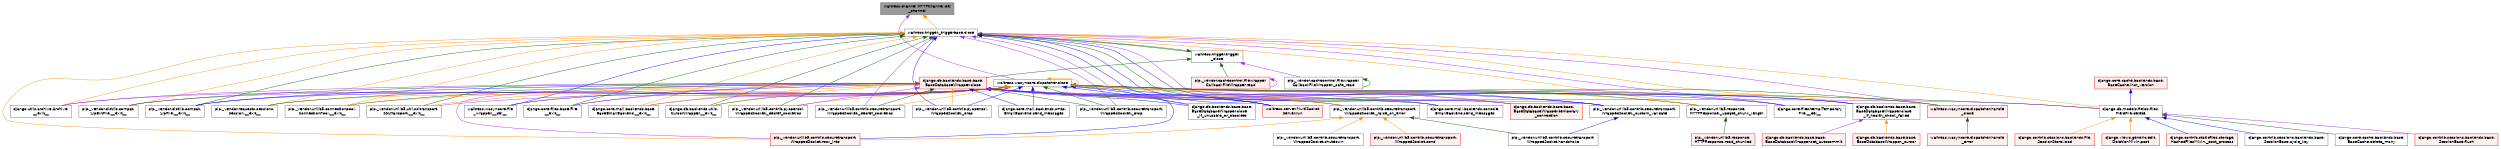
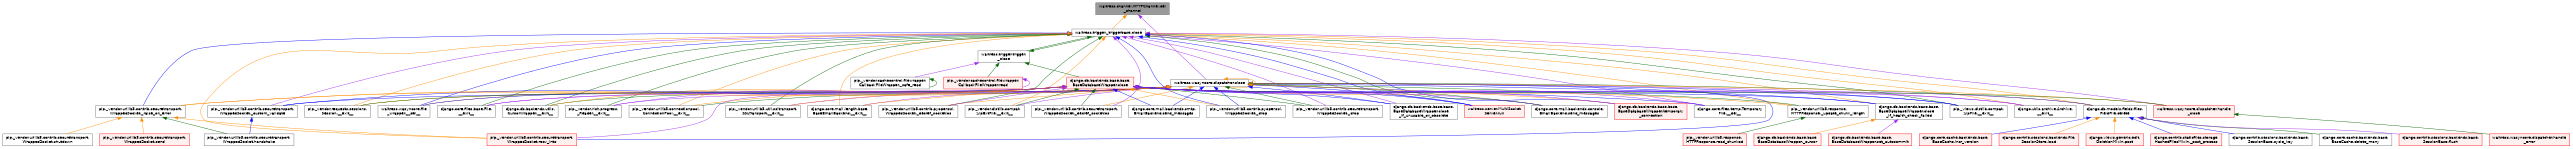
(2131, 99) -> (2039, 127)
(175, 111) -> (1979, 111)
none -> (593, 111)
(624, 111) -> (840, 111)
